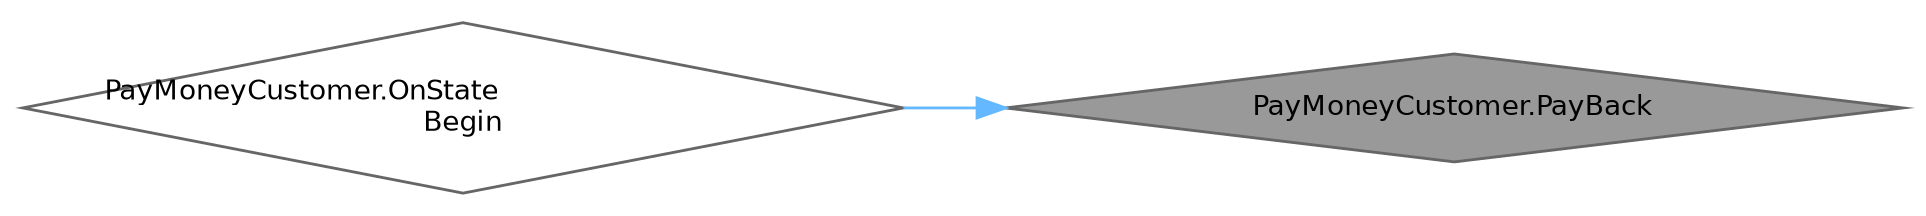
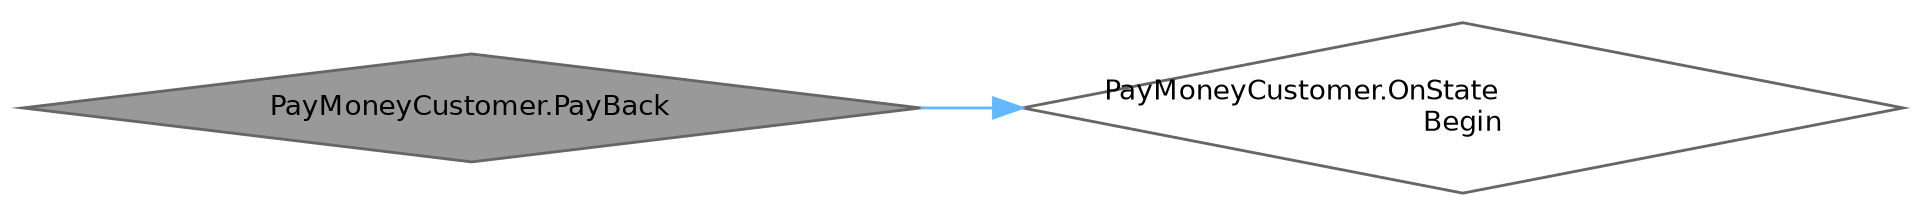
(940, 108) -> (957, 108)
